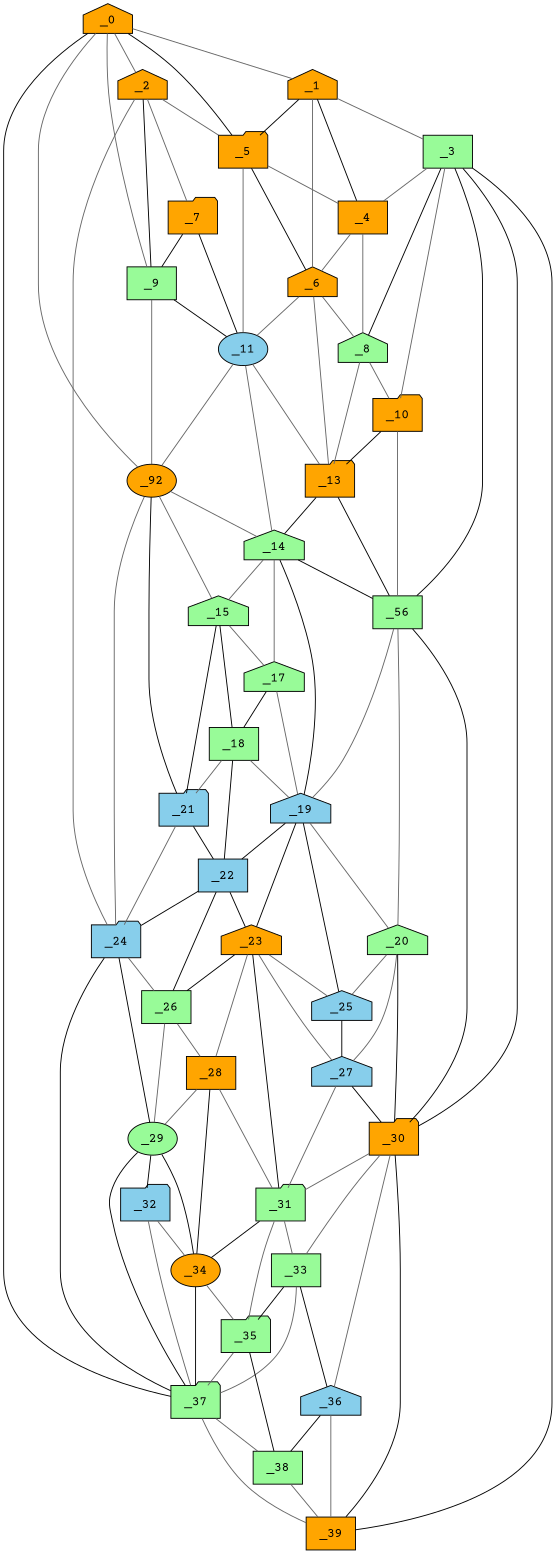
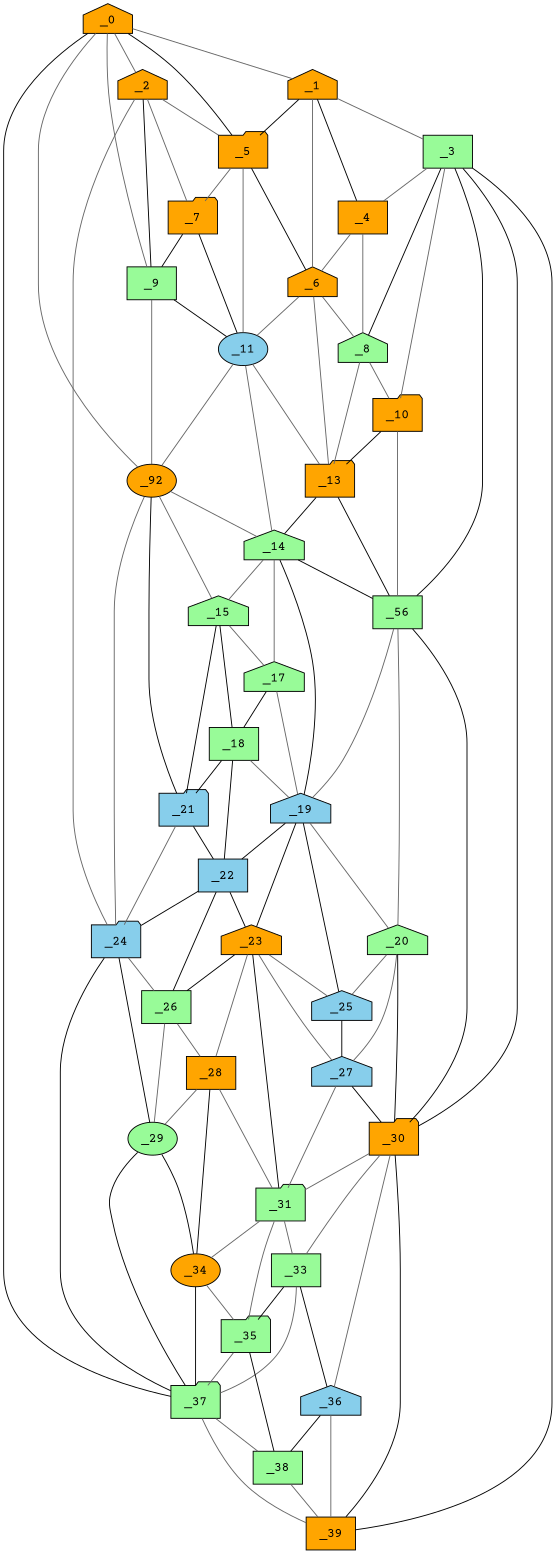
(303, 185) -> (218, 185)
(209, 777) -> (209, 777)
(145, 1205) -> none
(235, 1239) -> (235, 1239)
